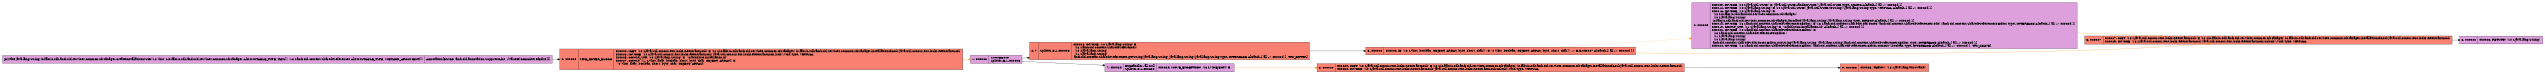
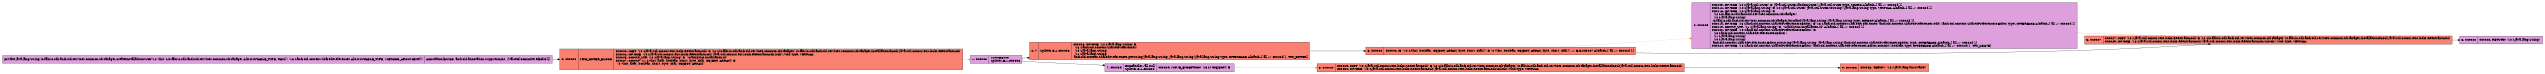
(1922, 53) -> (1922, 53)
